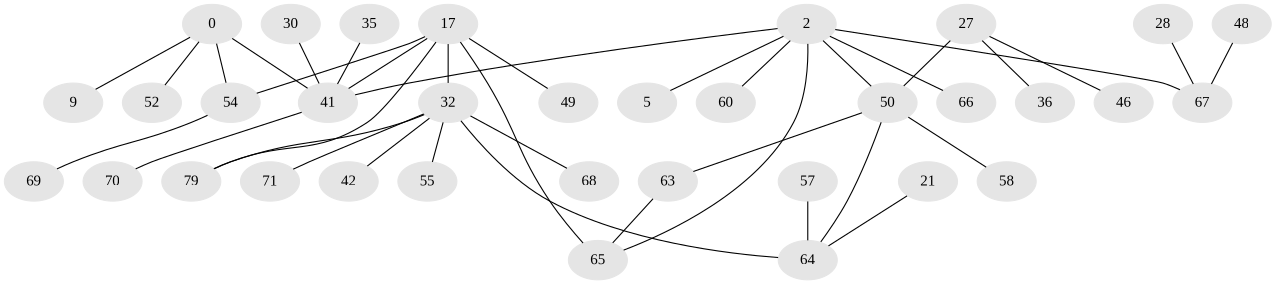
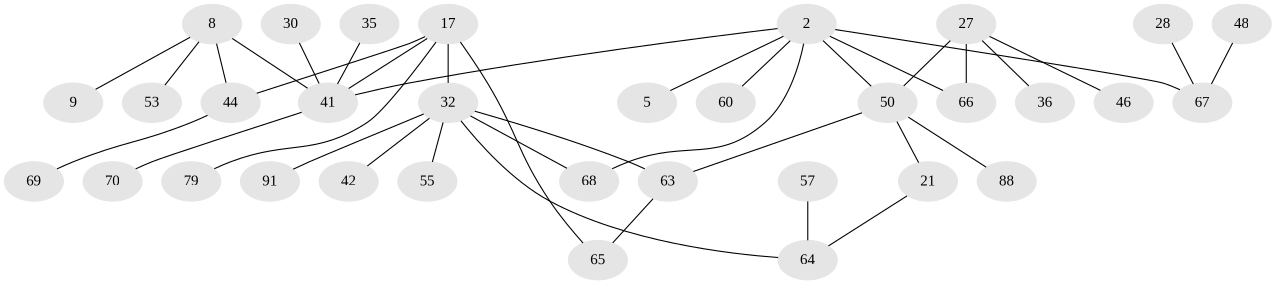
(212, 24) -> (212, 24)
none -> (966, 64)
(152, 103) -> (152, 103)
(231, 103) -> (231, 103)
(568, 103) -> none
(319, 141) -> (561, 138)
(751, 175) -> (734, 142)
(270, 181) -> (270, 181)
(1007, 181) -> (1007, 181)
(856, 184) -> (908, 142)
